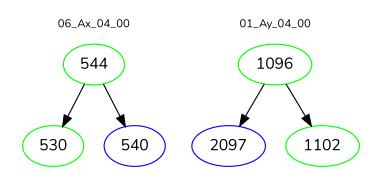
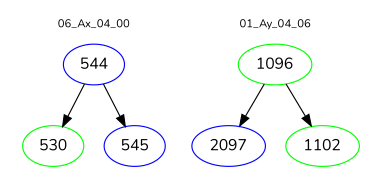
(276, 24) -> (276, 24)
(94, 65) -> (94, 65)
(135, 146) -> (135, 146)
